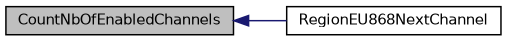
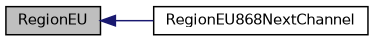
(120, 21) -> (53, 21)
